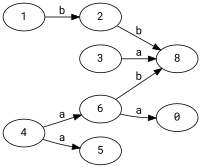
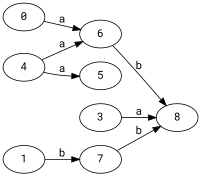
(101, 17) -> (101, 159)
(134, 117) -> (58, 25)
